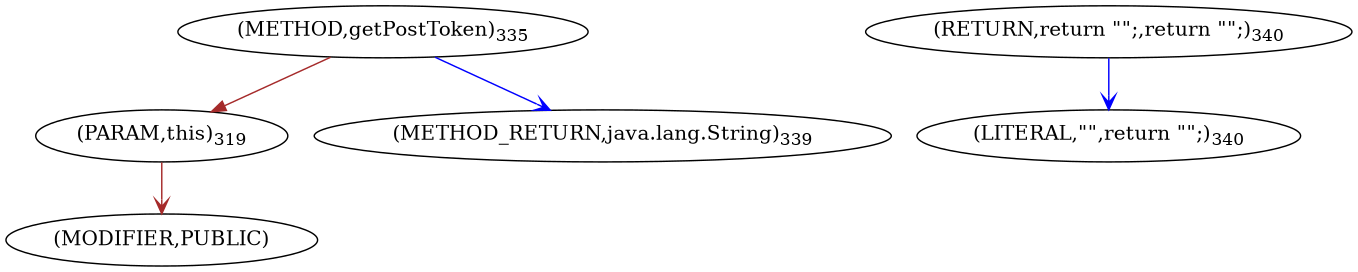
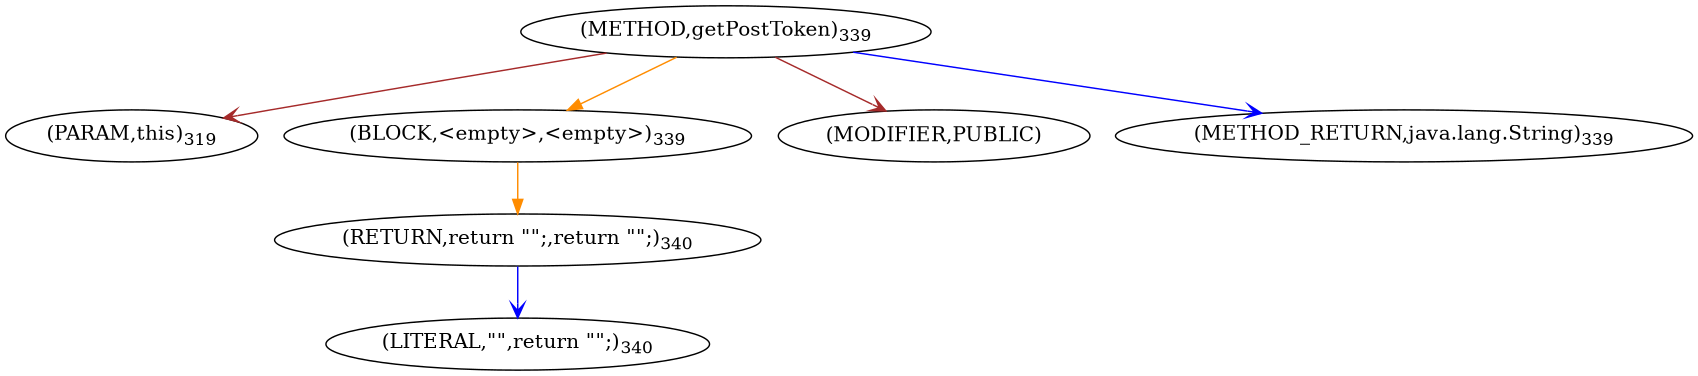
(512, 30) -> (855, 30)
(278, 81) -> (422, 84)
none -> (518, 136)
(162, 181) -> (824, 81)
